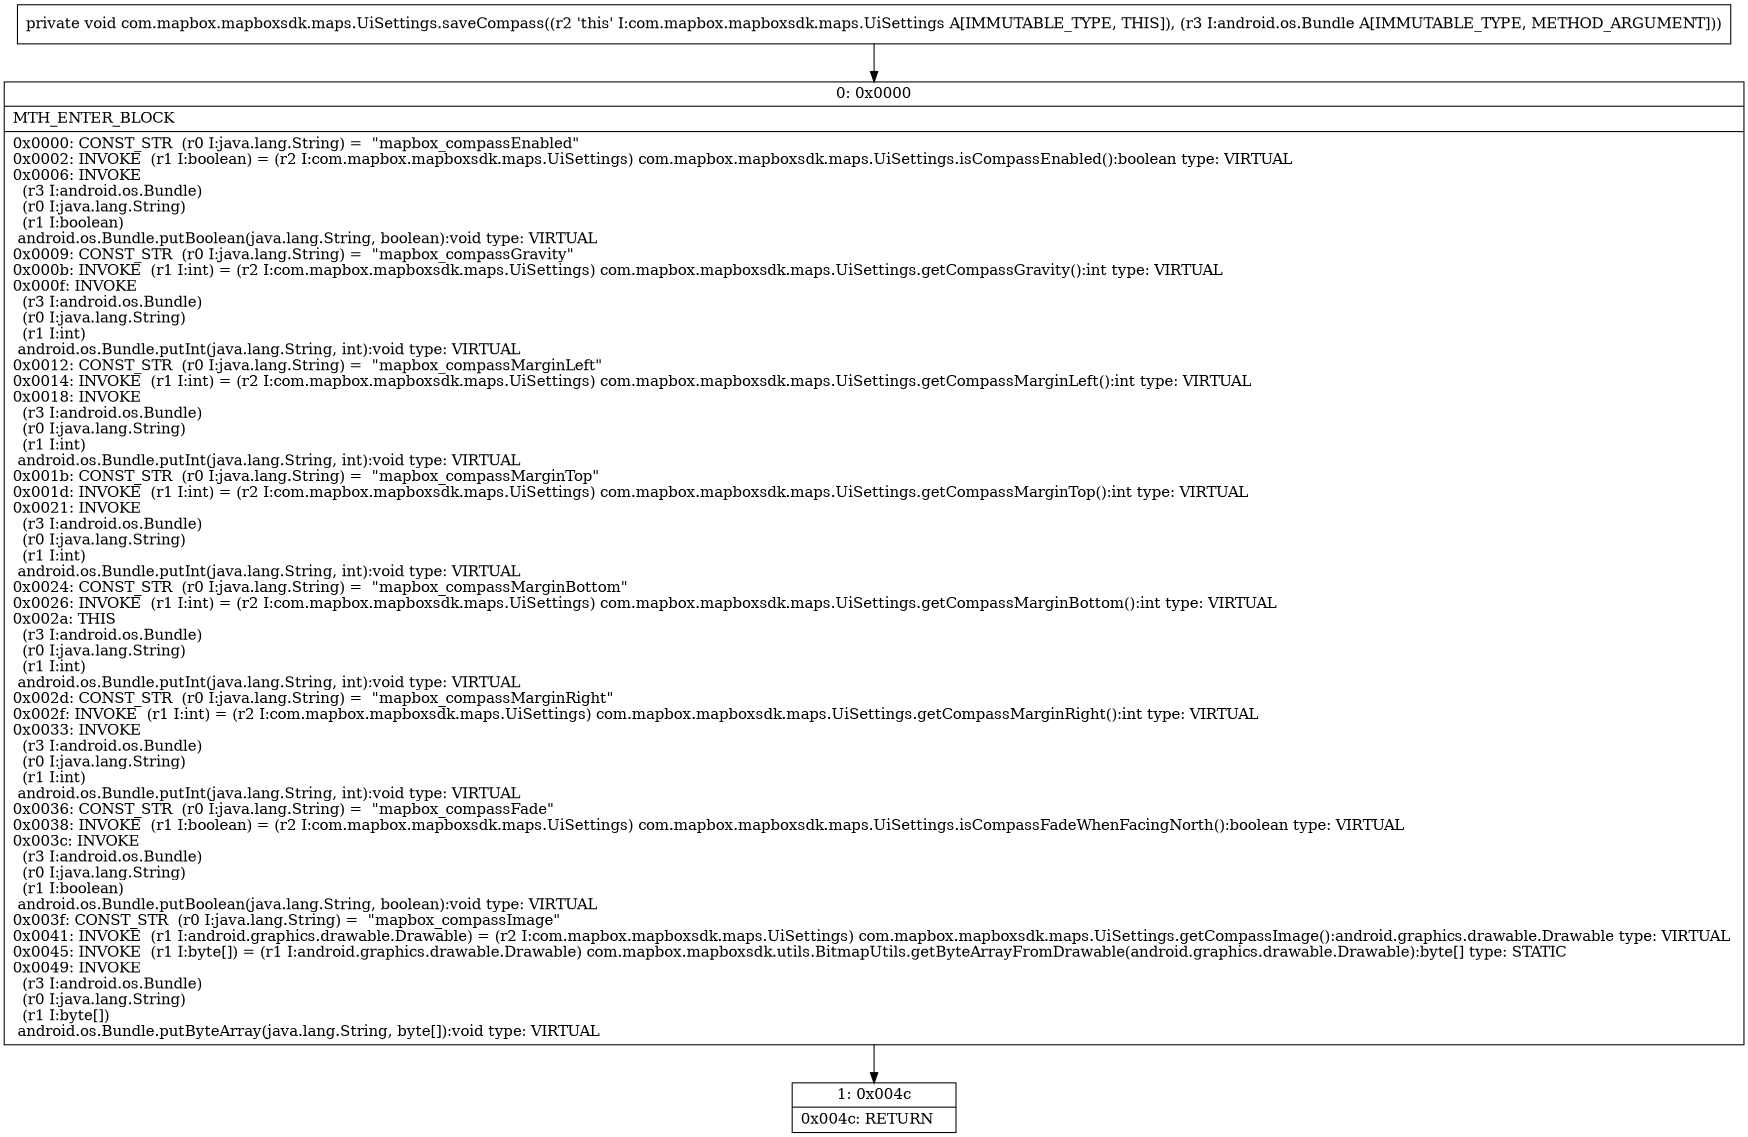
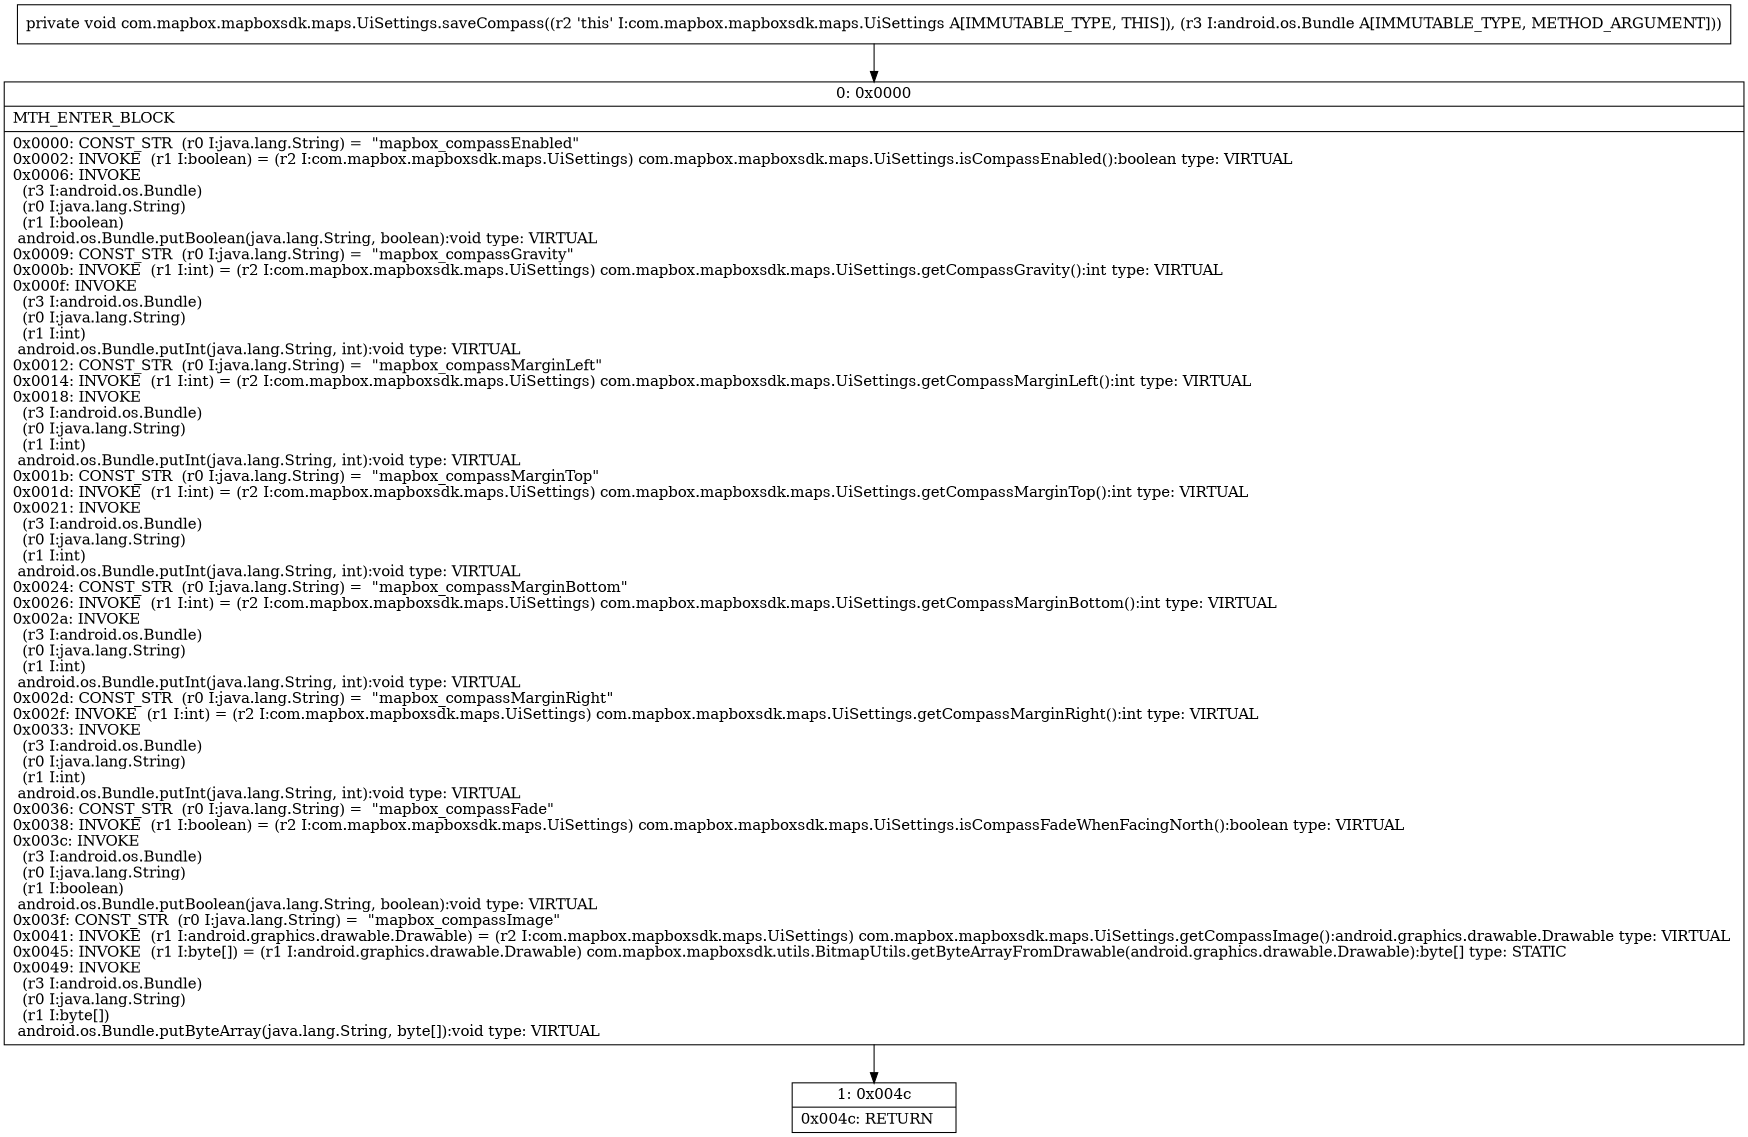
(69, 619) -> (81, 619)
